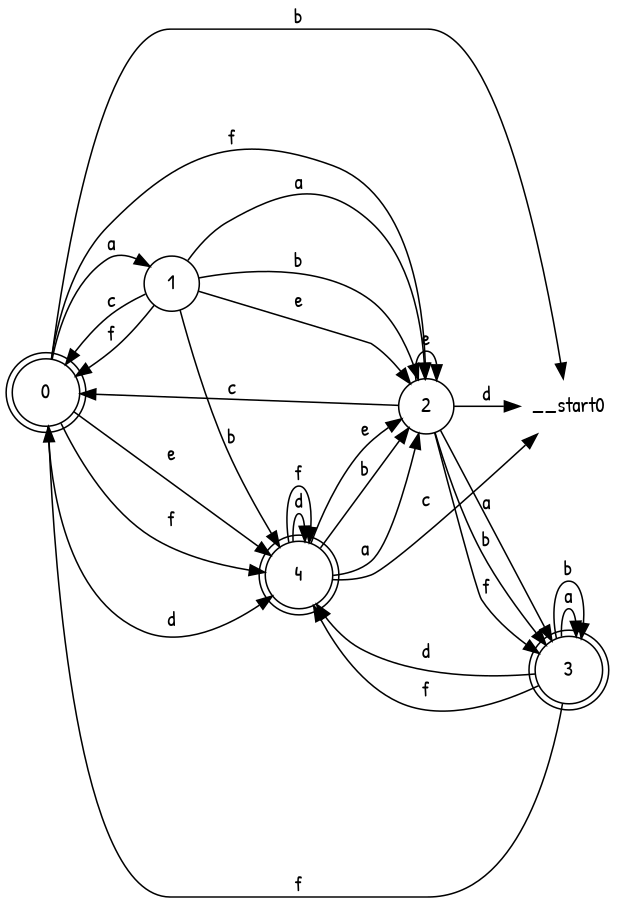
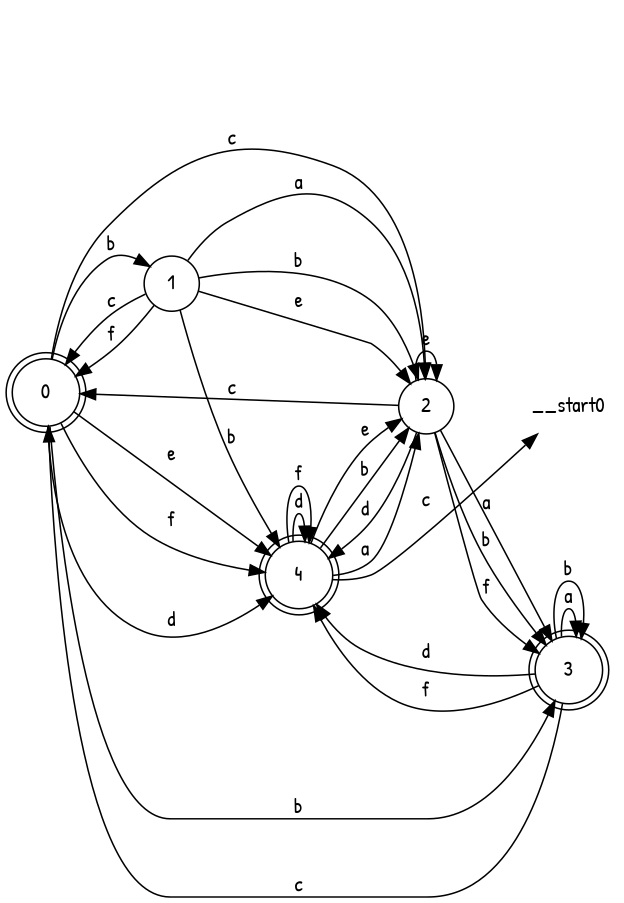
(304, 29) -> (170, 818)
(232, 139) -> (232, 139)
(112, 245) -> (112, 245)
(479, 406) -> (388, 497)
(299, 886) -> (299, 886)
